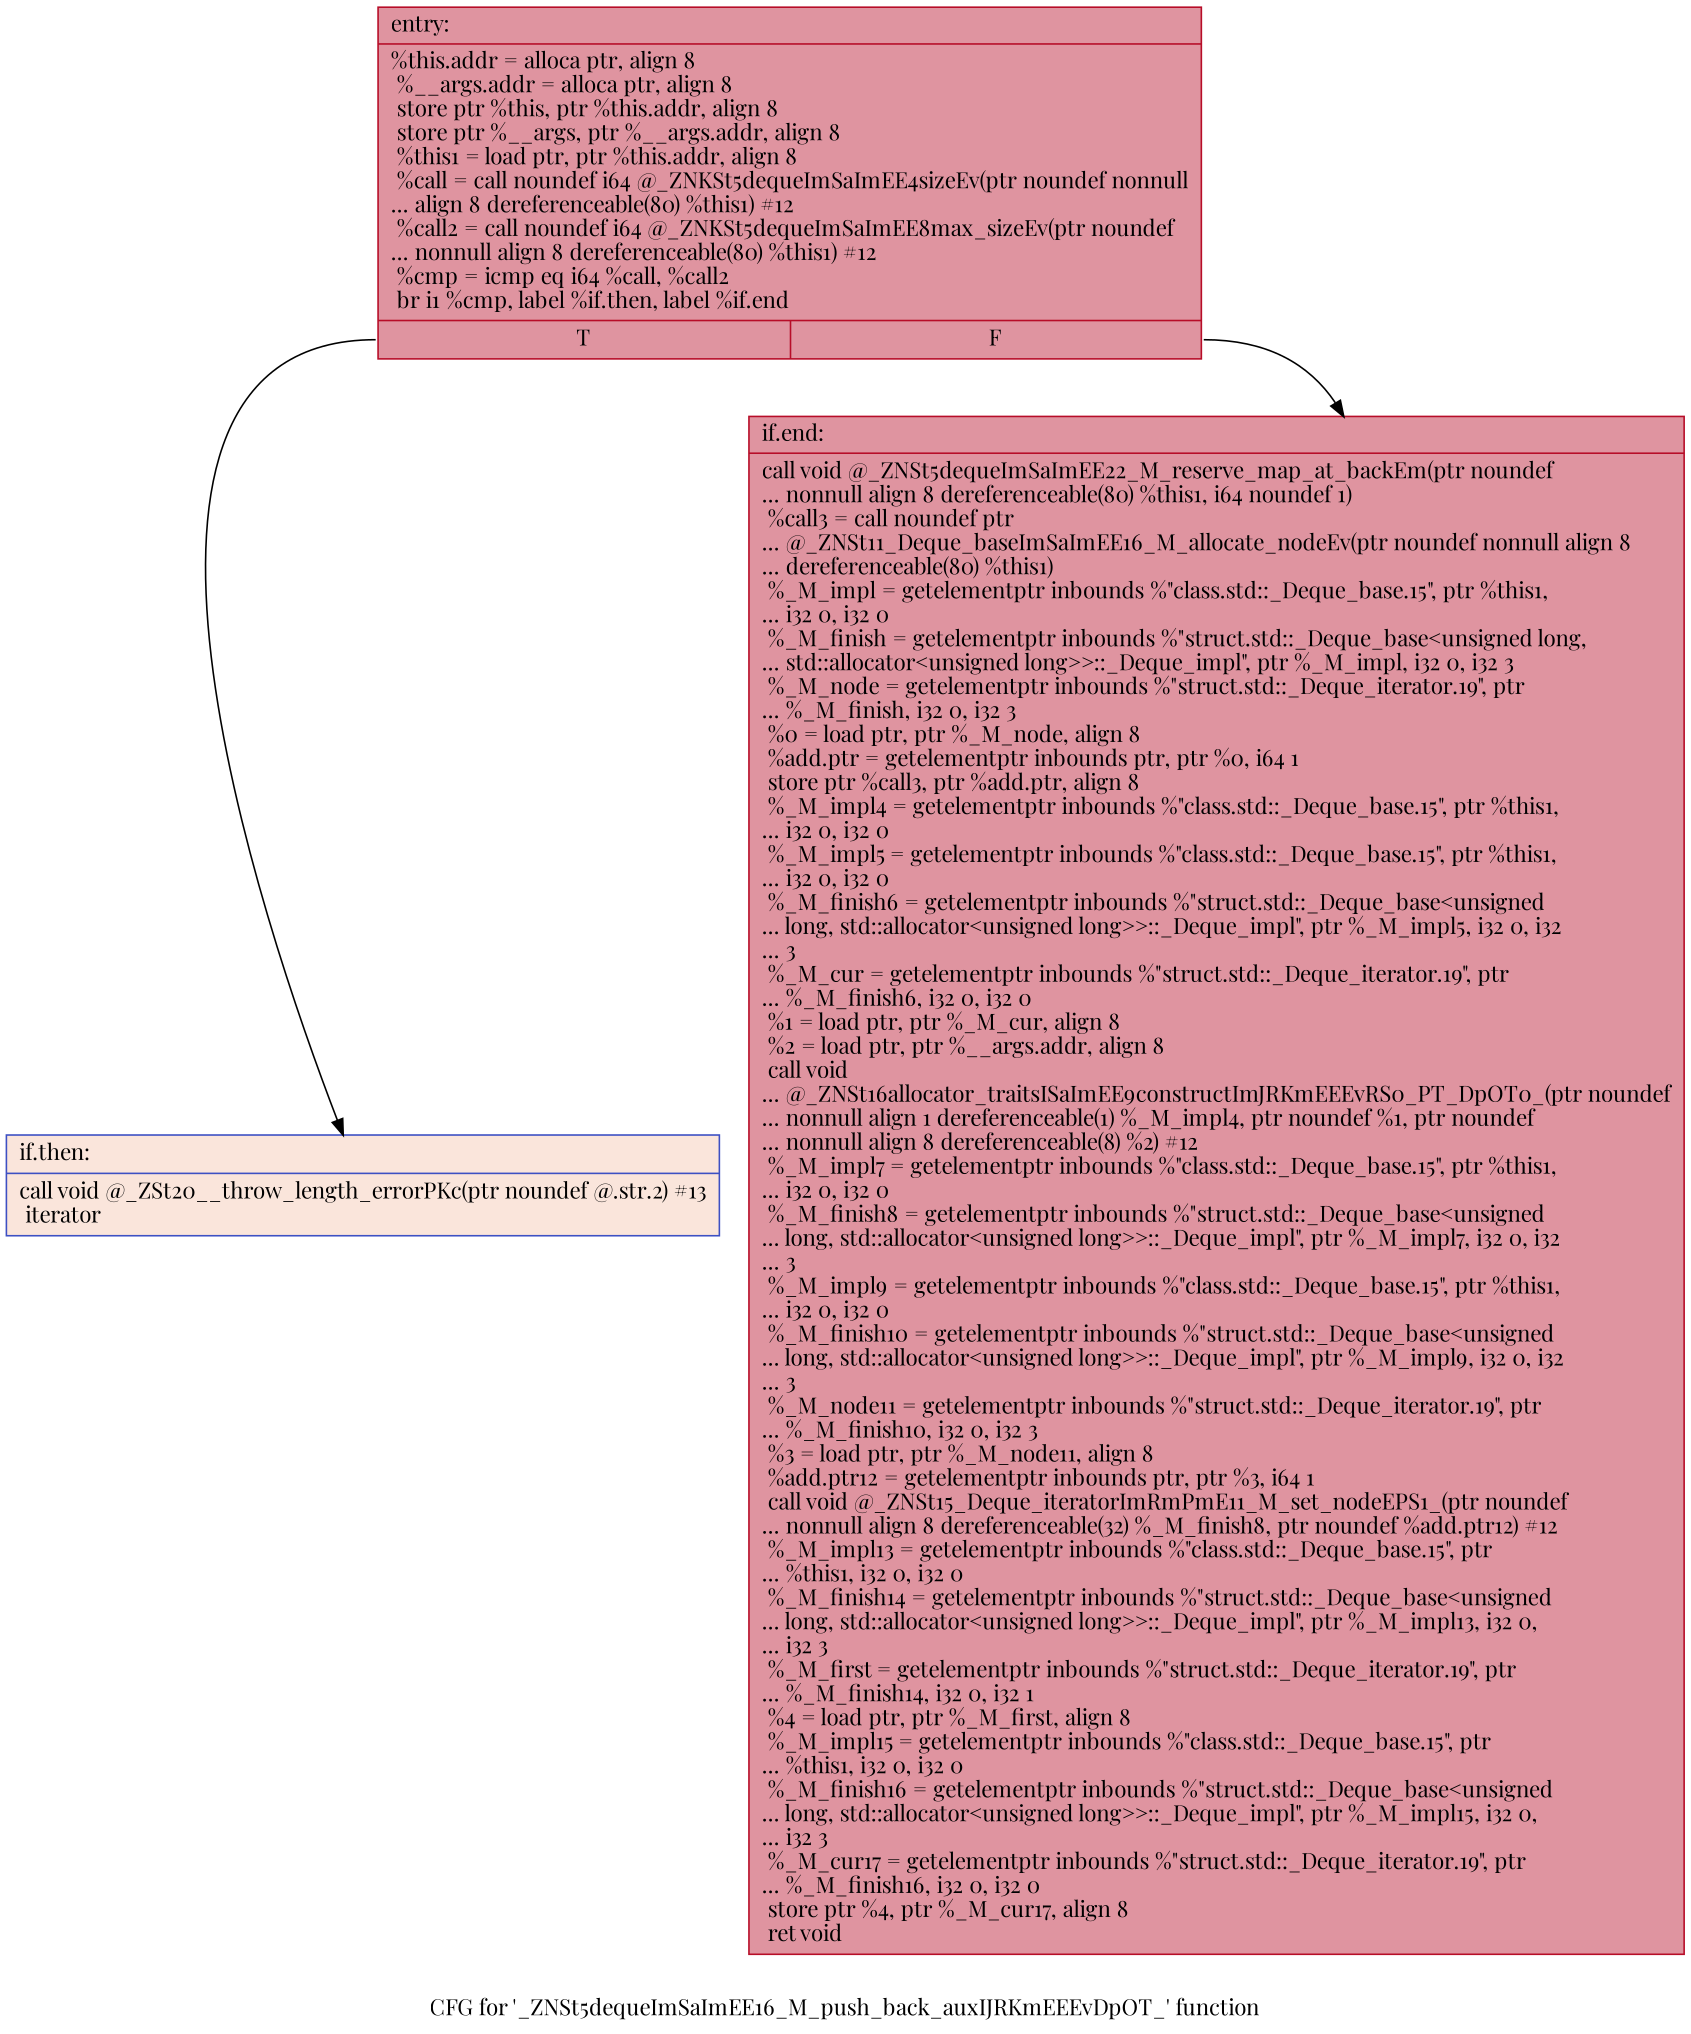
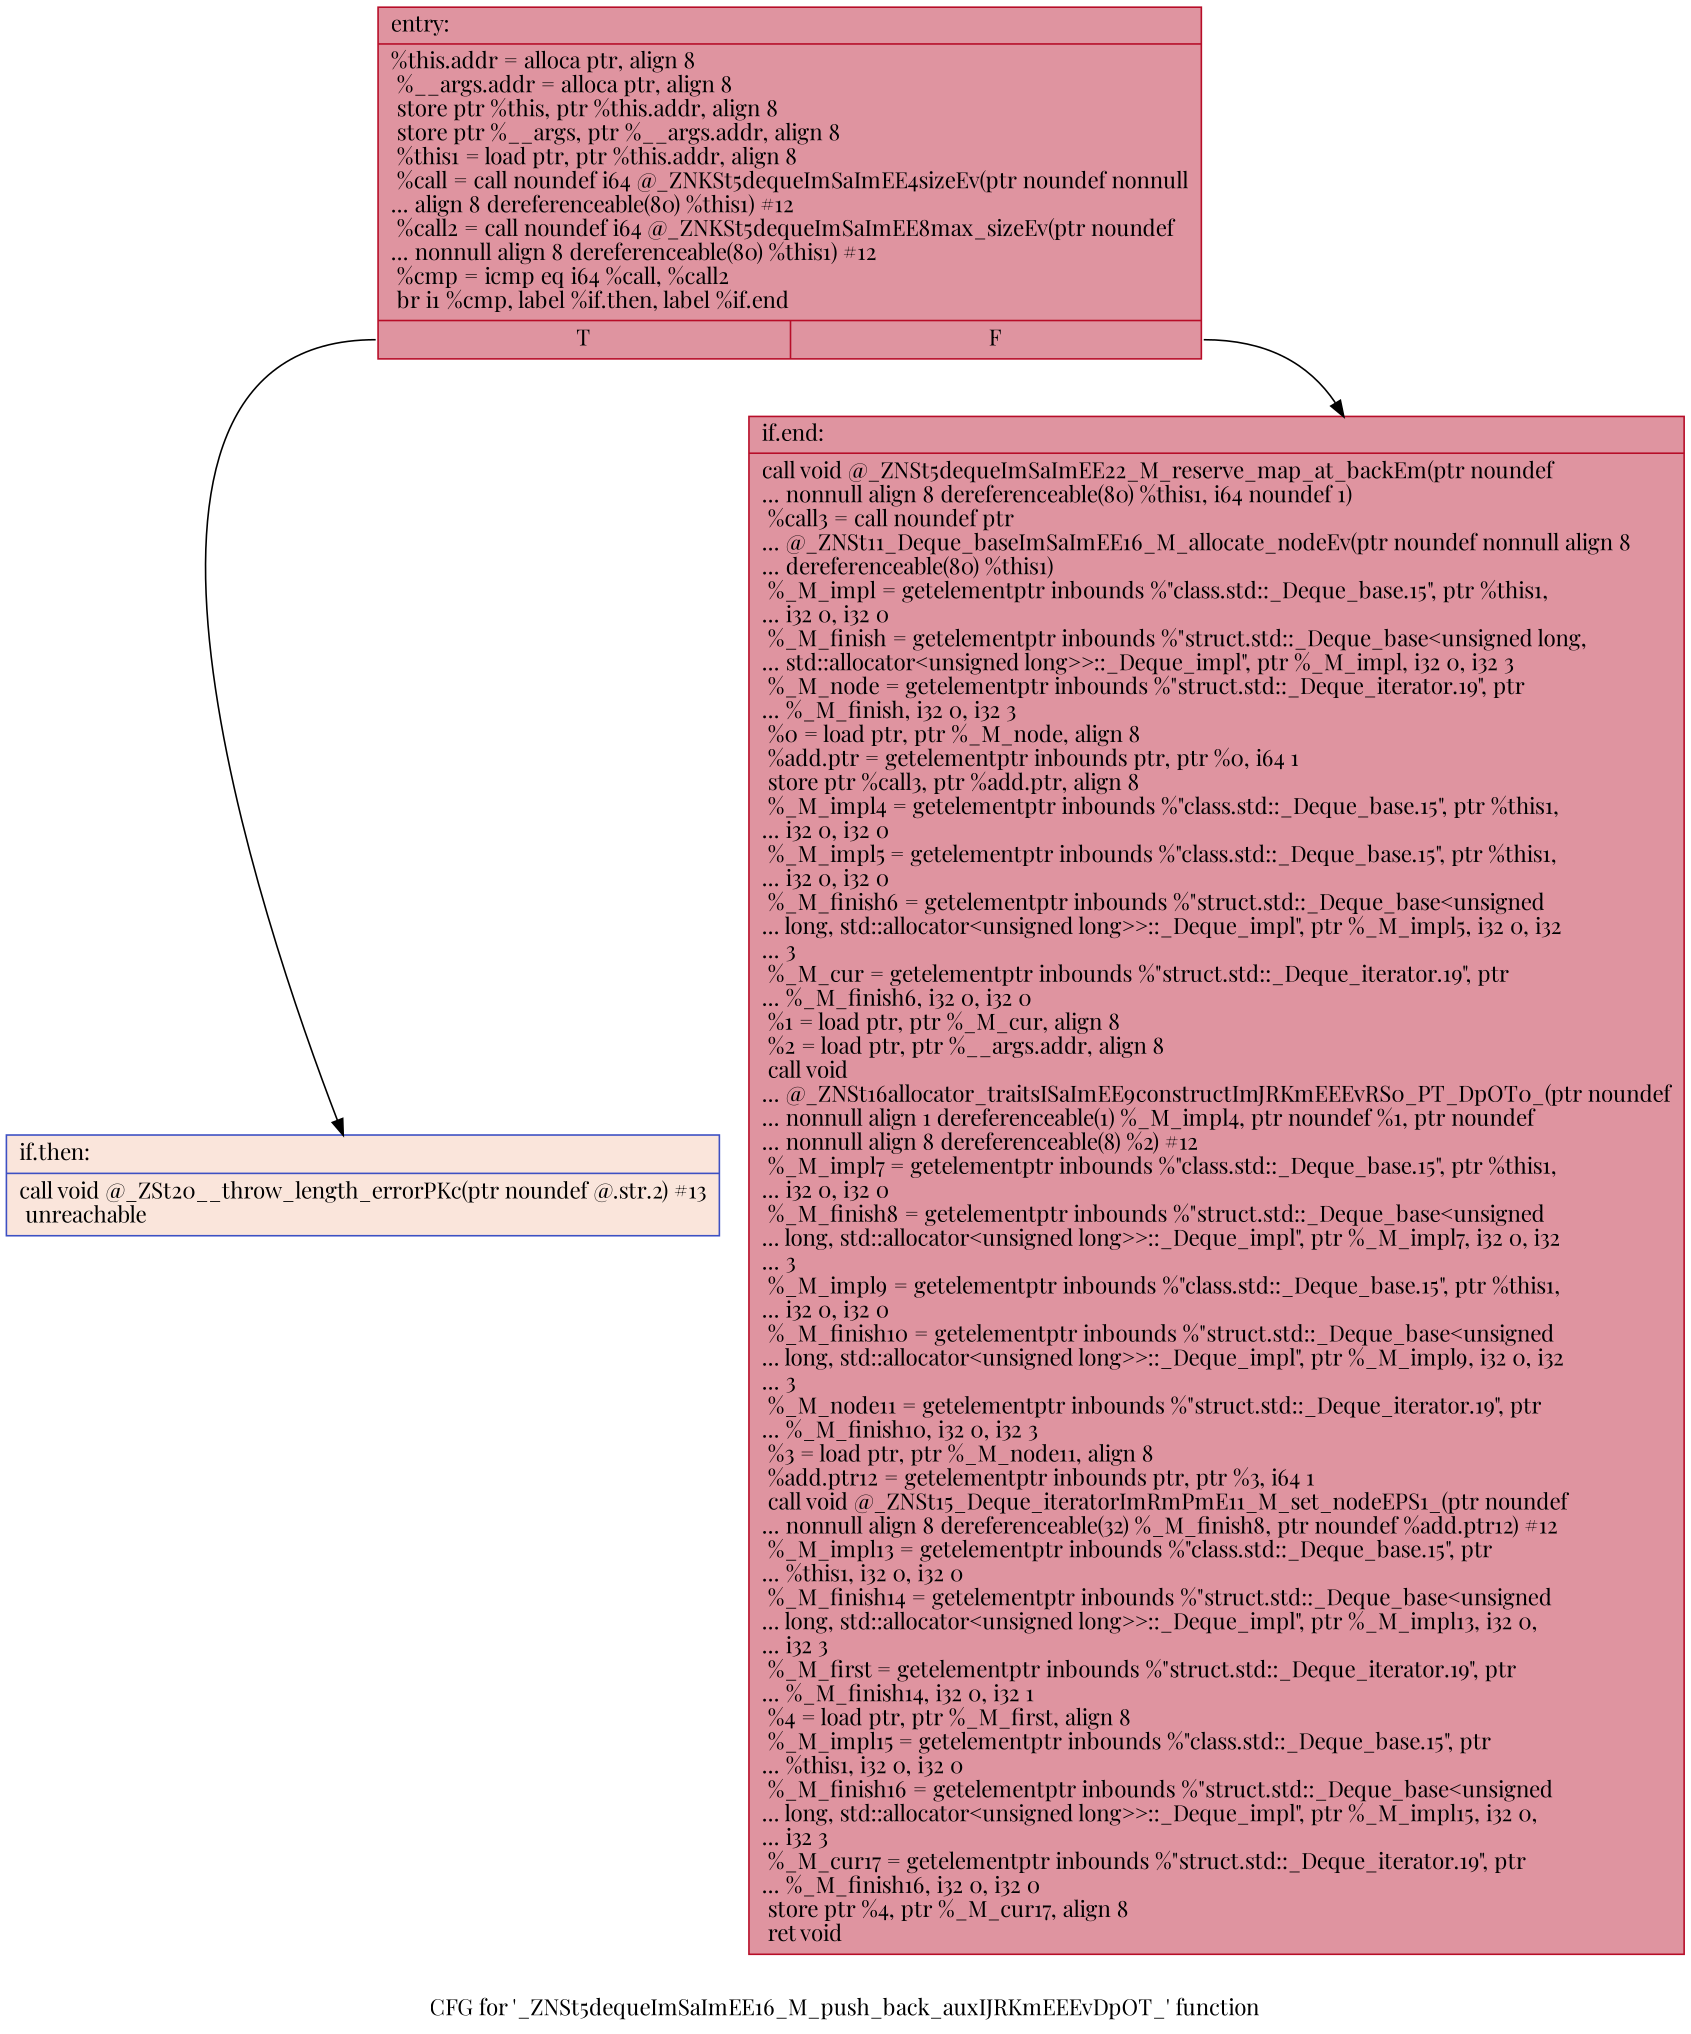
(61, 1216) -> (83, 1216)
